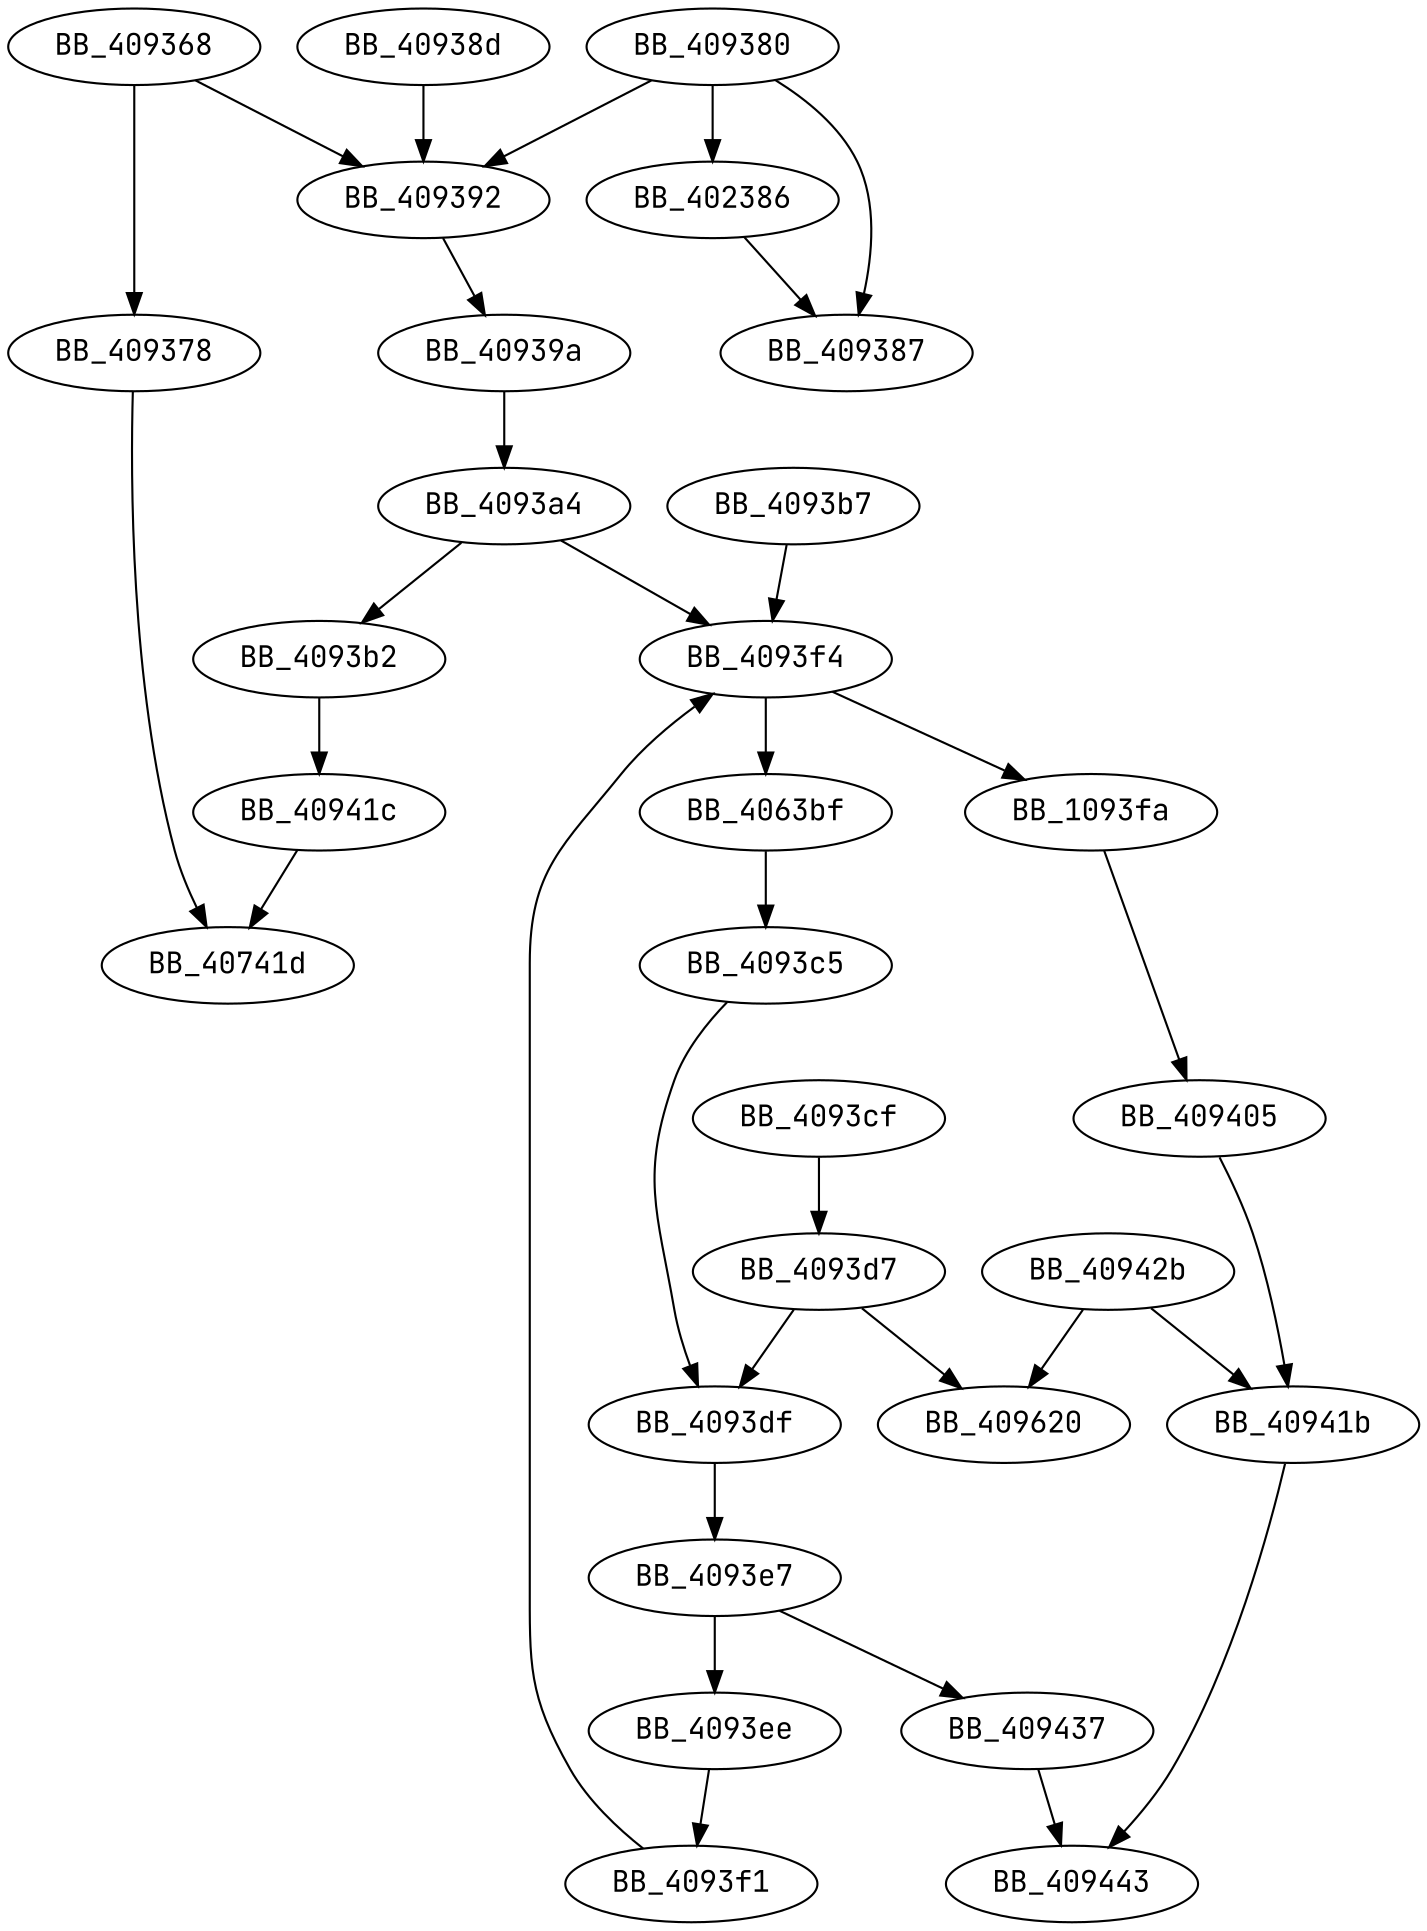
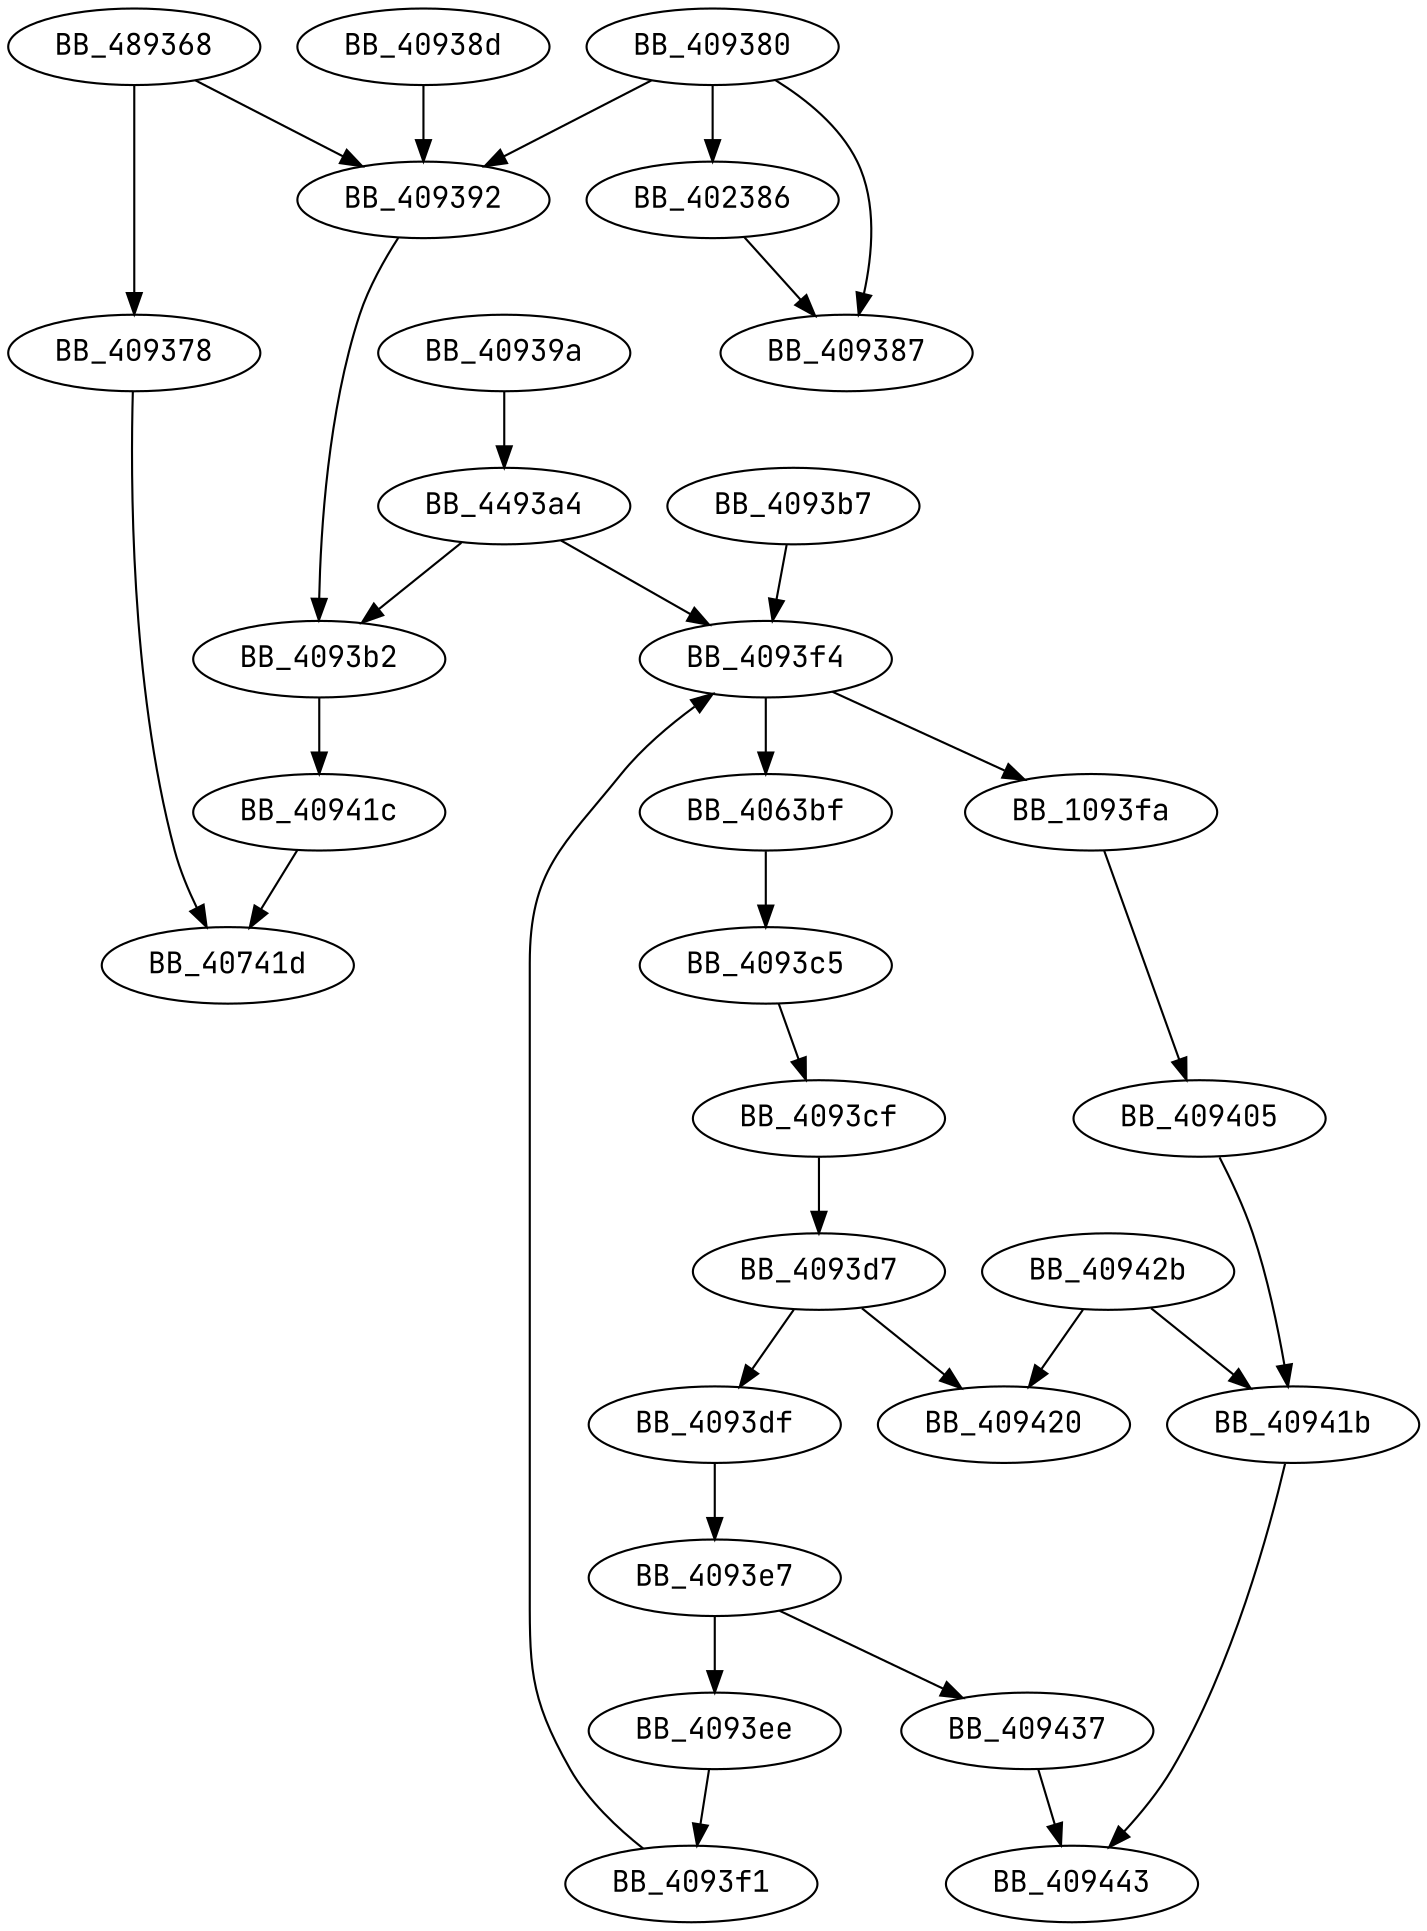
(134, 47) -> (134, 47)
(459, 267) -> (336, 413)
(504, 506) -> (504, 506)
(655, 1176) -> (789, 1031)
(1004, 1425) -> (1004, 1425)
